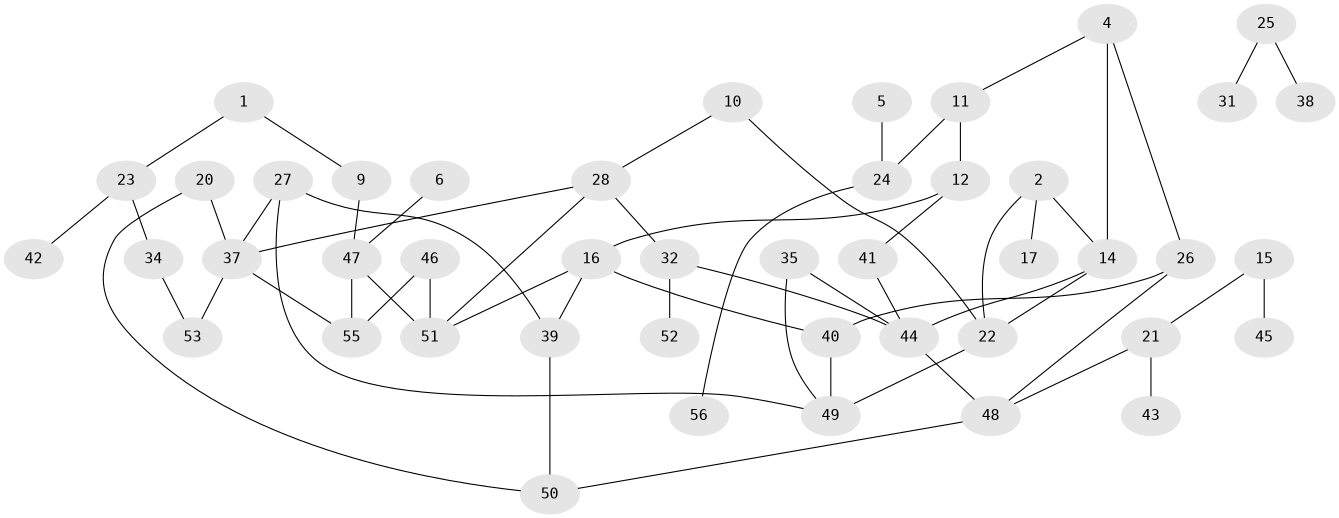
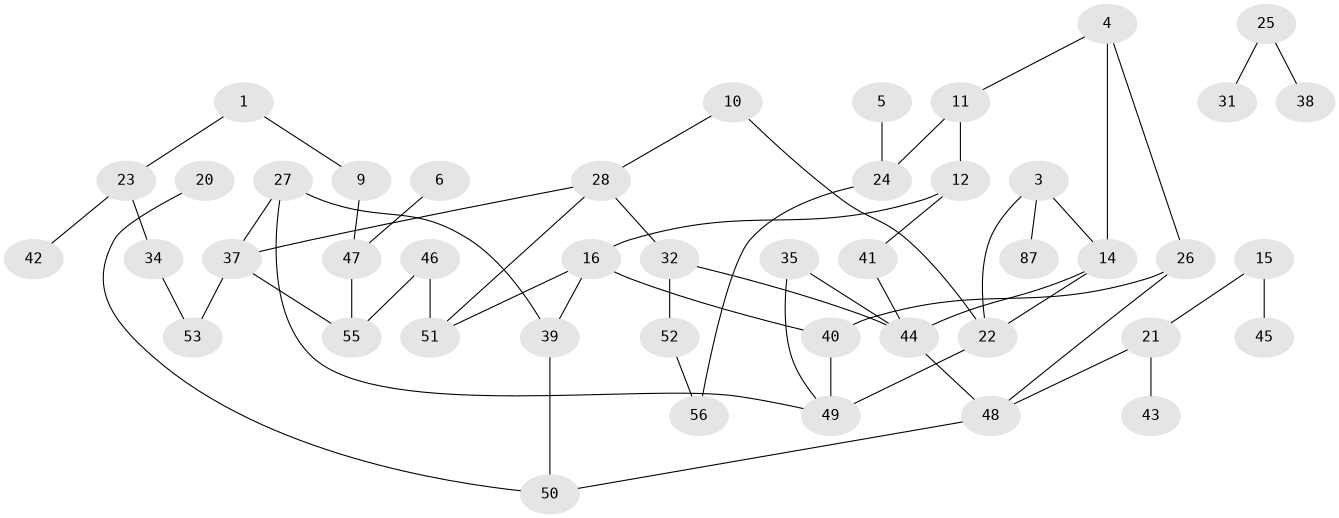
(1039, 181) -> (1039, 181)
(218, 220) -> none
(1029, 259) -> (1029, 259)
(386, 294) -> none
none -> (684, 377)
